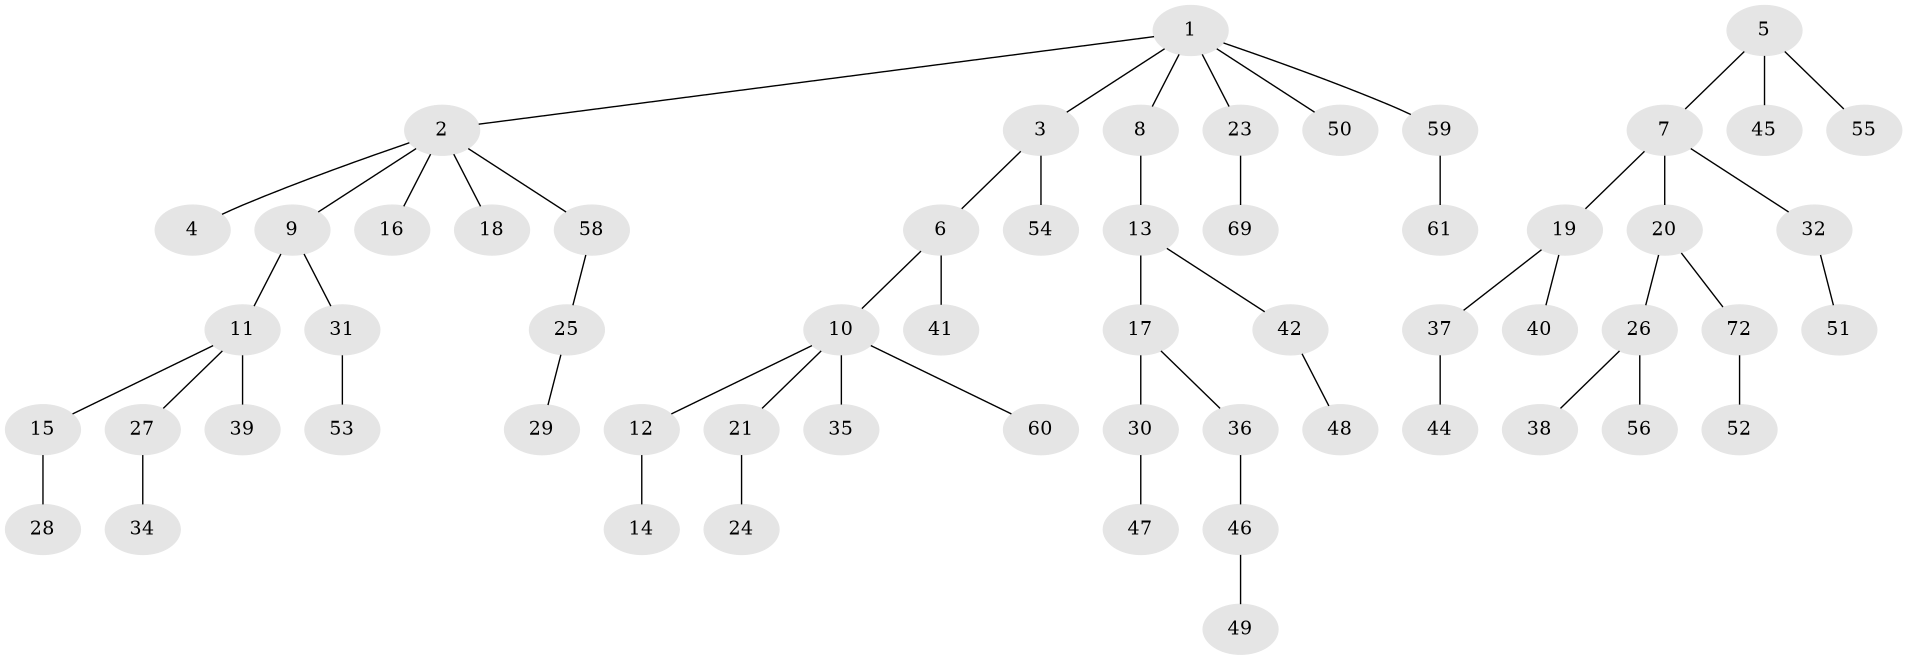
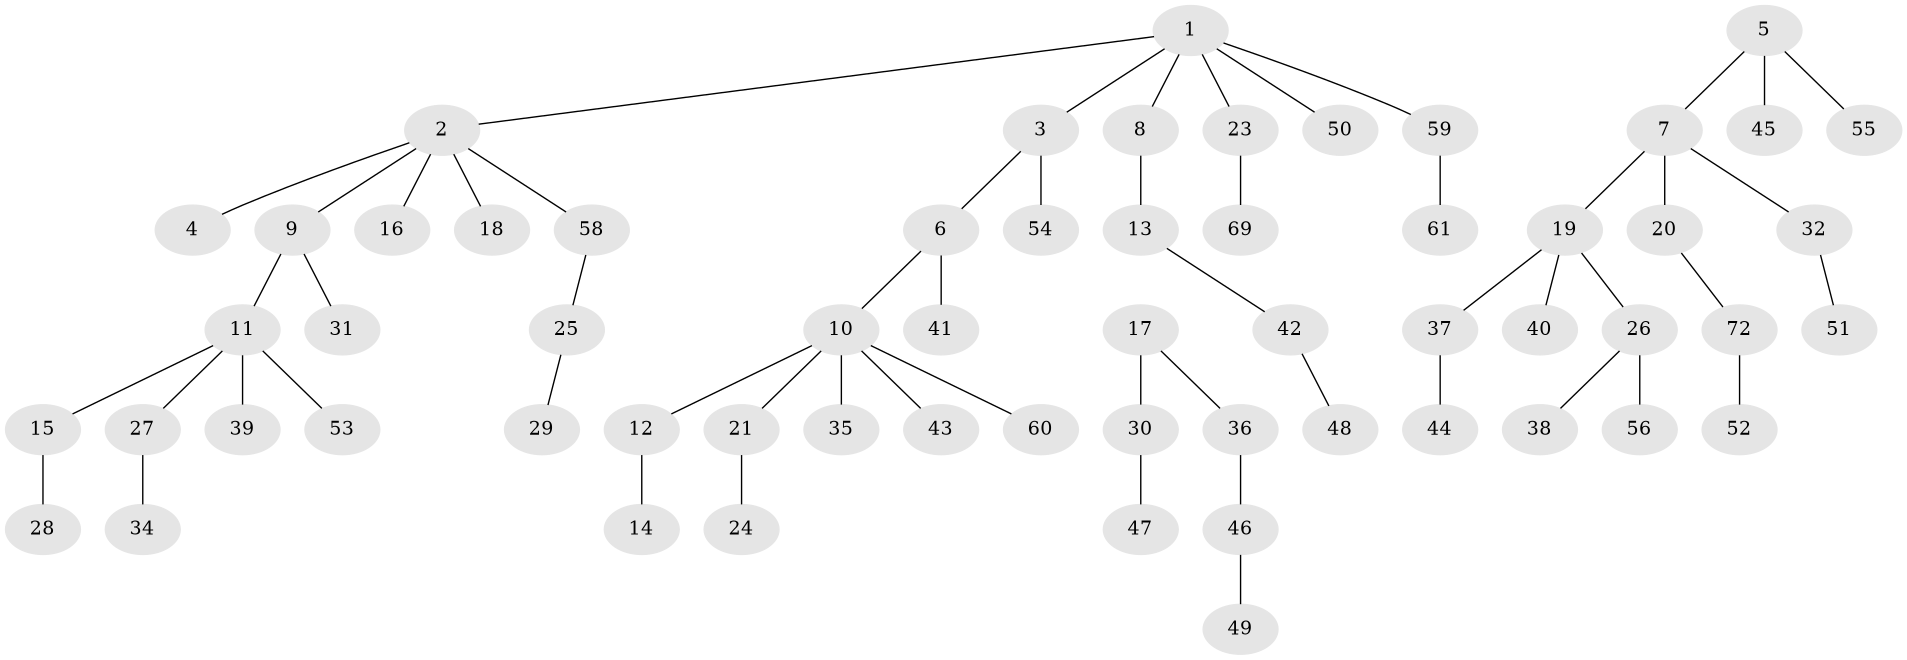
(1141, 280) -> none
(1652, 280) -> (1602, 280)
(342, 380) -> (292, 380)
none -> (941, 430)
